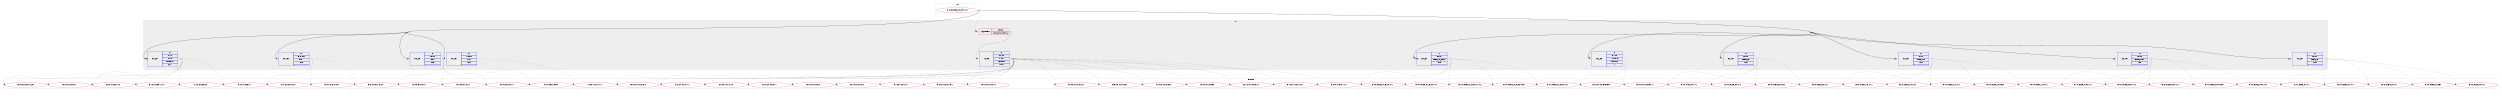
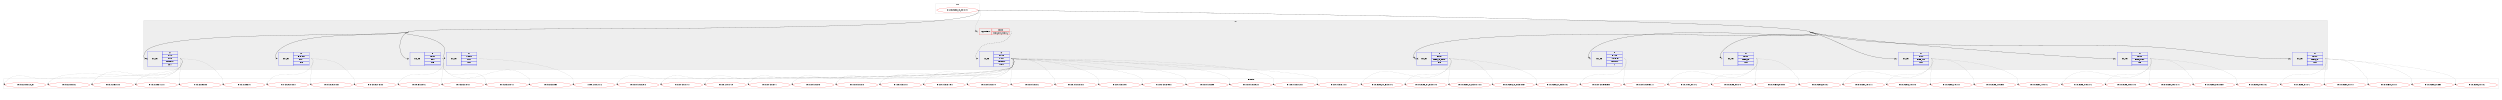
(551, 85) -> (551, 85)
none -> (1032, 85)
(1120, 85) -> (1120, 85)
